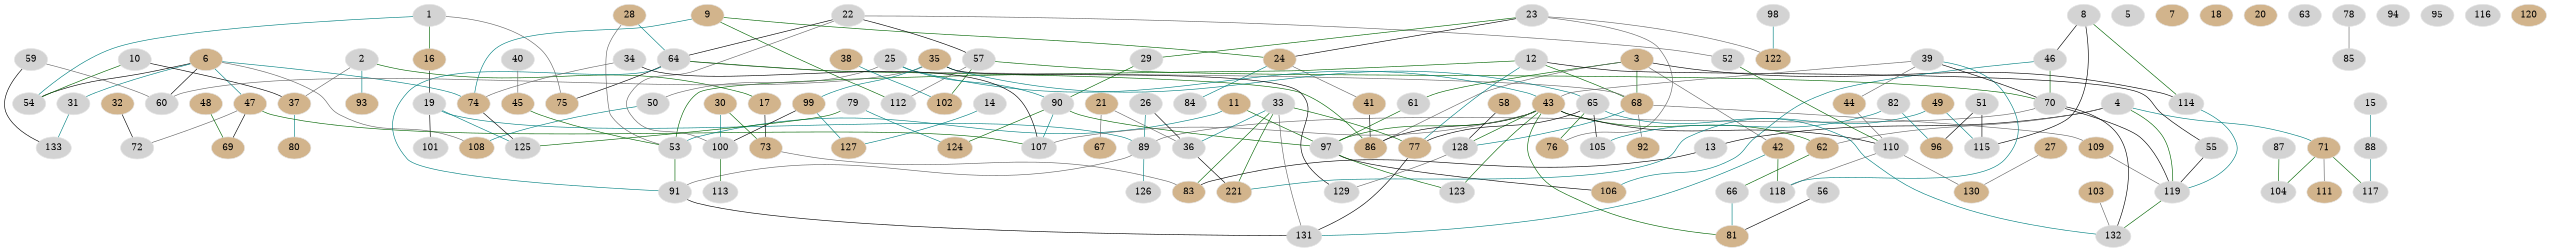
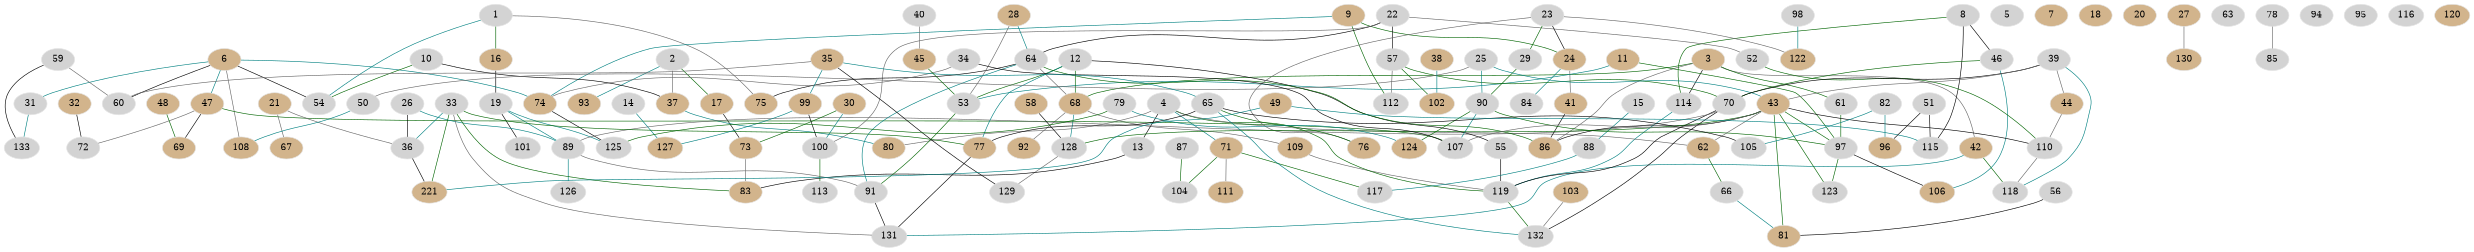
(1685, 126) -> (1738, 126)
none -> (1029, 131)
(1931, 170) -> none
